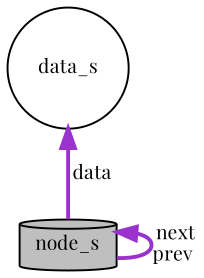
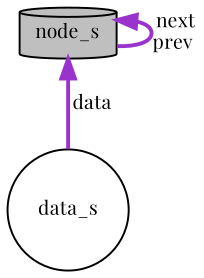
(68, 184) -> (68, 114)
